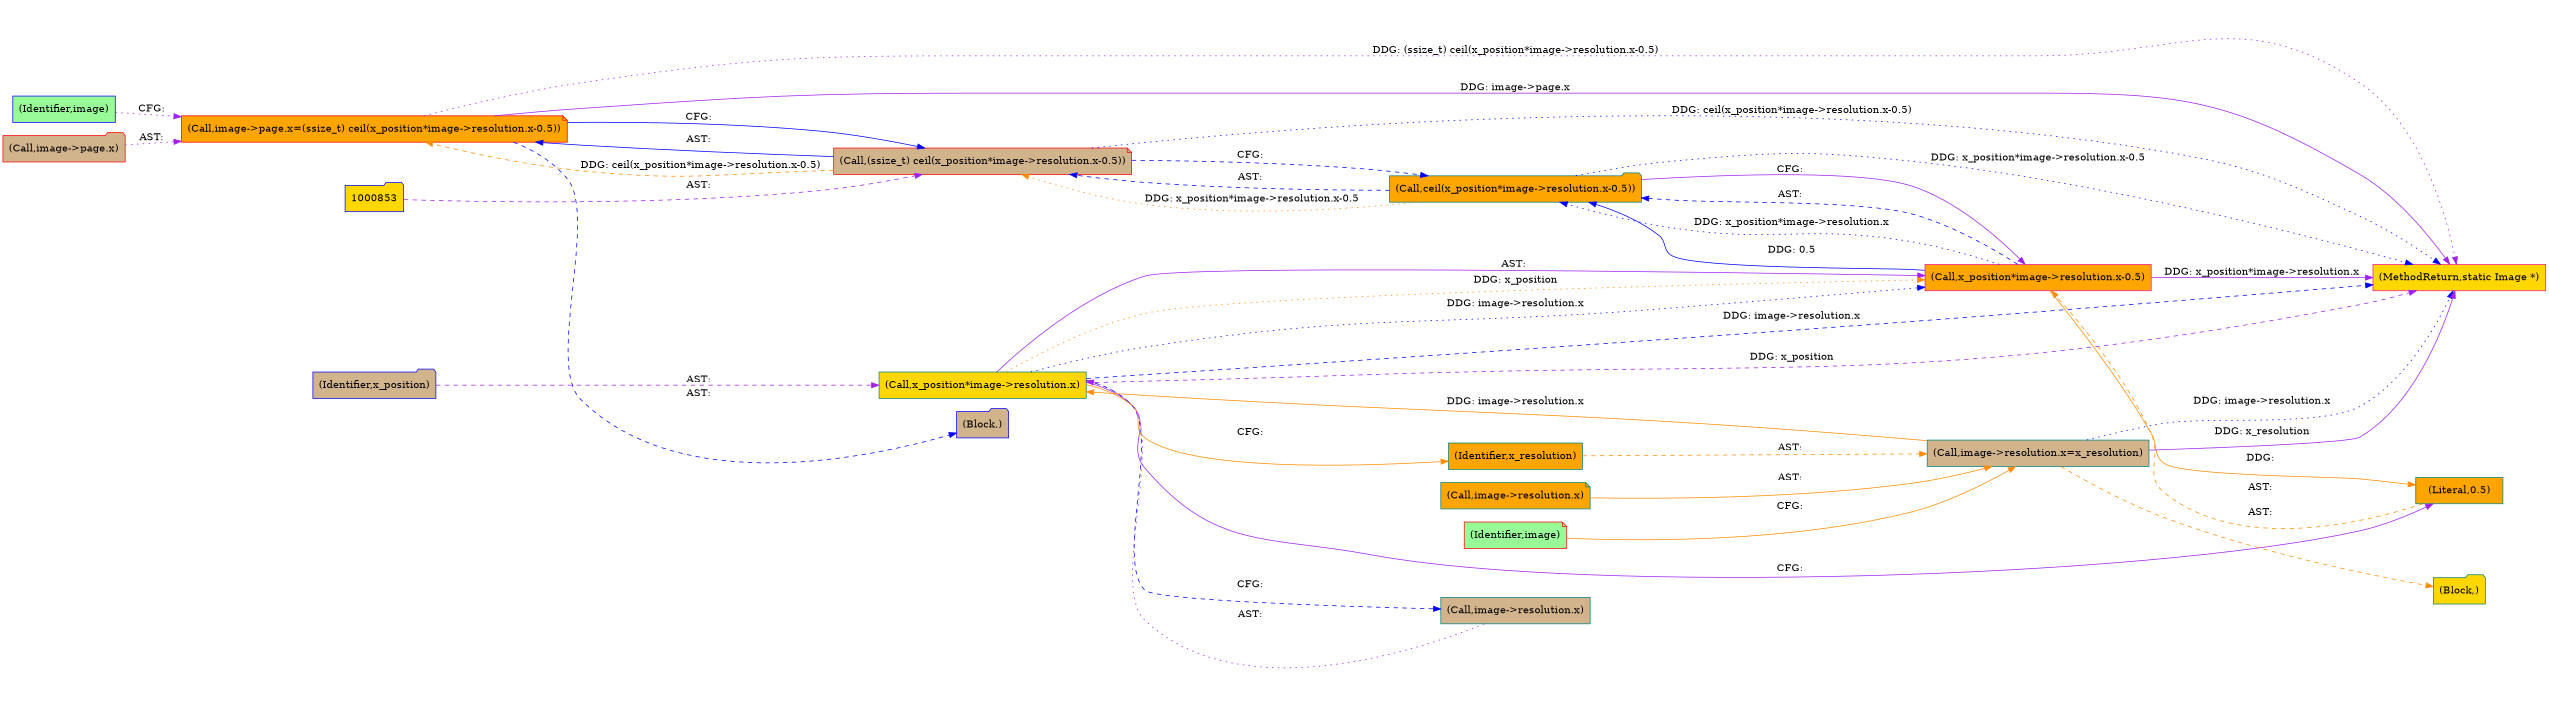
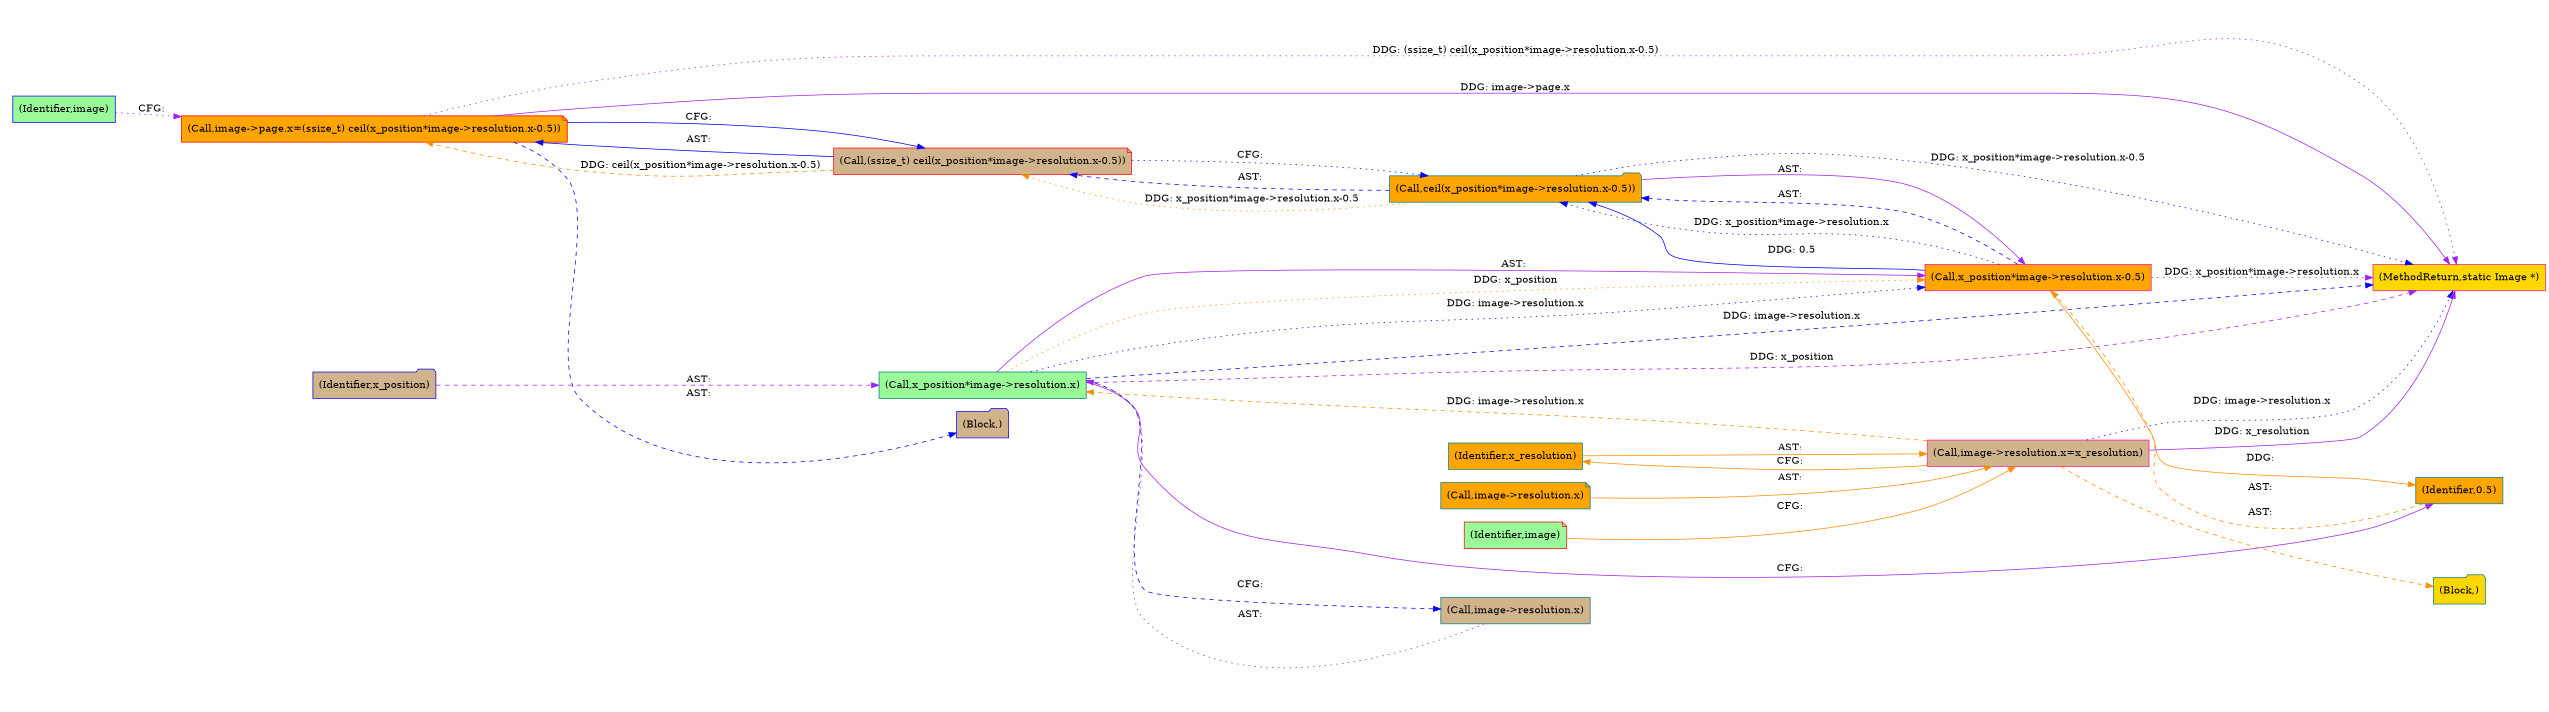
(1775, 118) -> none
(64, 149) -> none
(1276, 164) -> (1276, 164)
(1792, 170) -> (1792, 170)
(374, 199) -> none
(2258, 278) -> (2258, 278)
(983, 385) -> (983, 385)
(1511, 414) -> (1511, 414)
(2038, 453) -> (2038, 453)
(1751, 455) -> (1751, 455)
(1247, 462) -> (1759, 469)
(2459, 491) -> (2459, 491)
